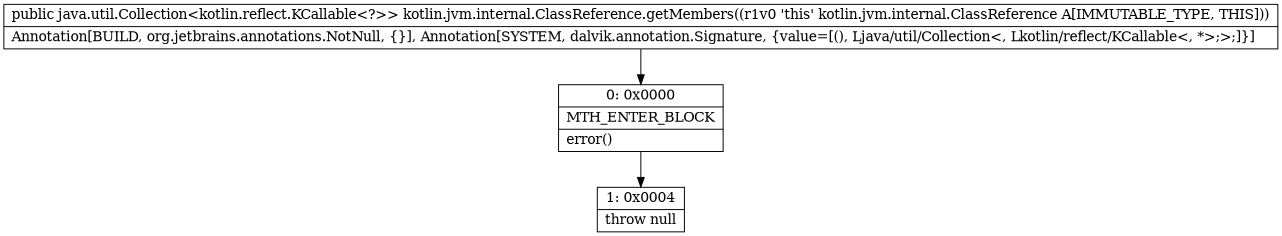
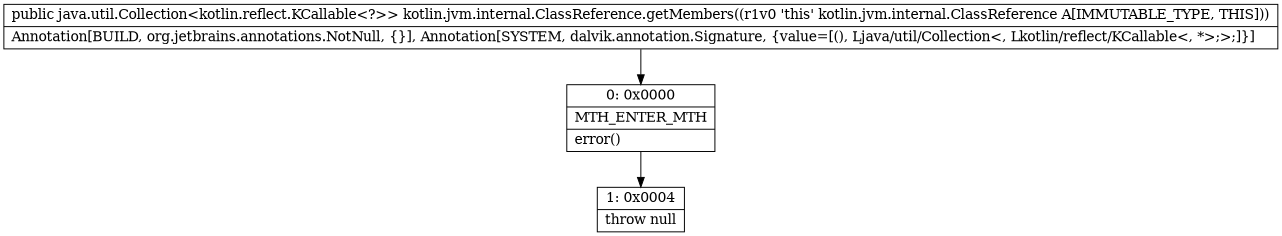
(641, 118) -> (641, 118)
